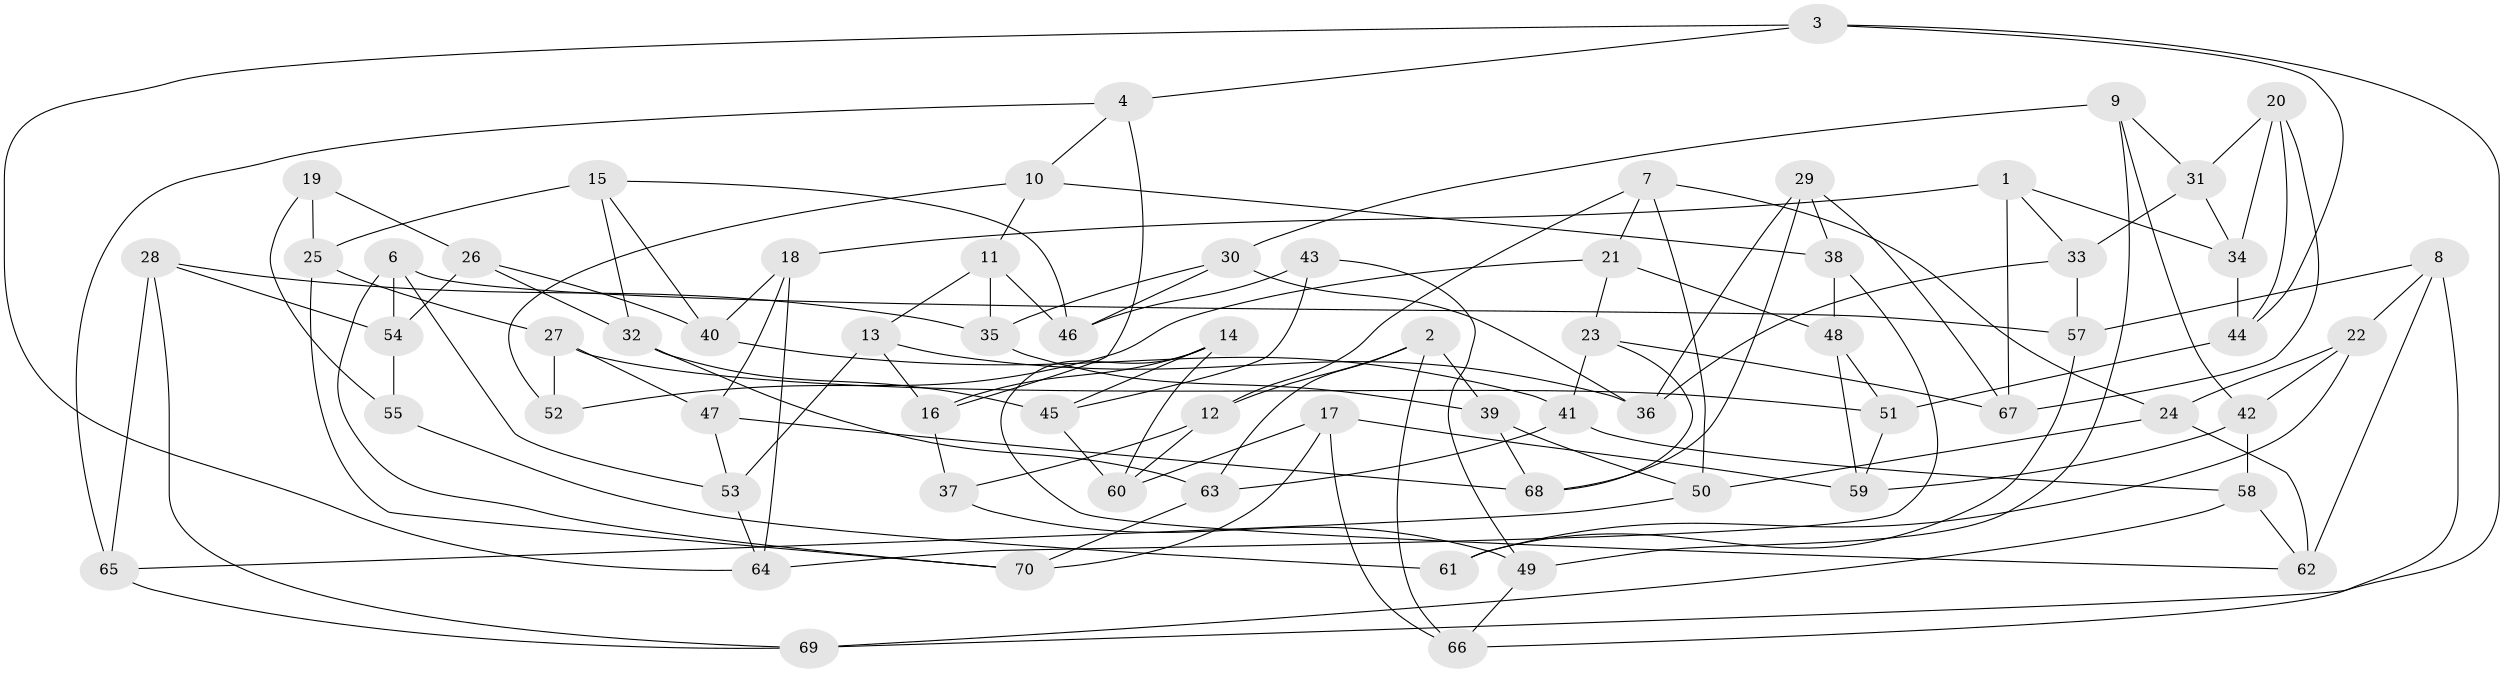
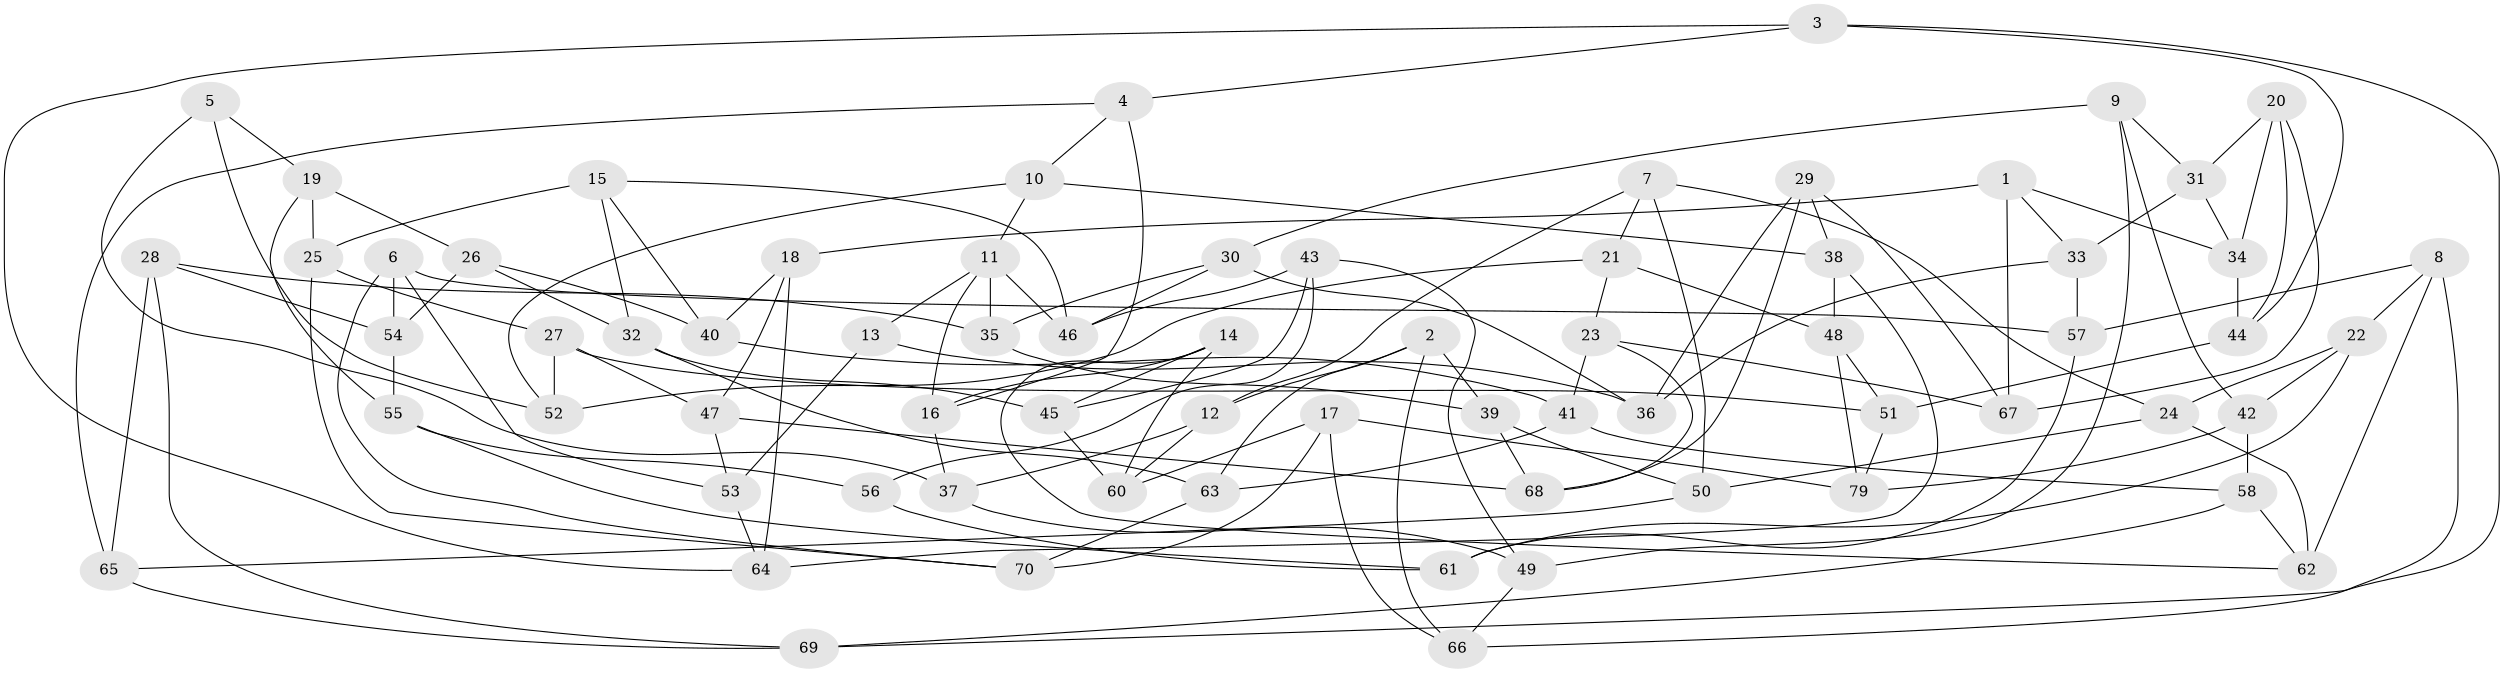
none -> (210, 102)
(901, 375) -> (946, 332)
none -> (871, 492)
(1859, 492) -> (1859, 492)
